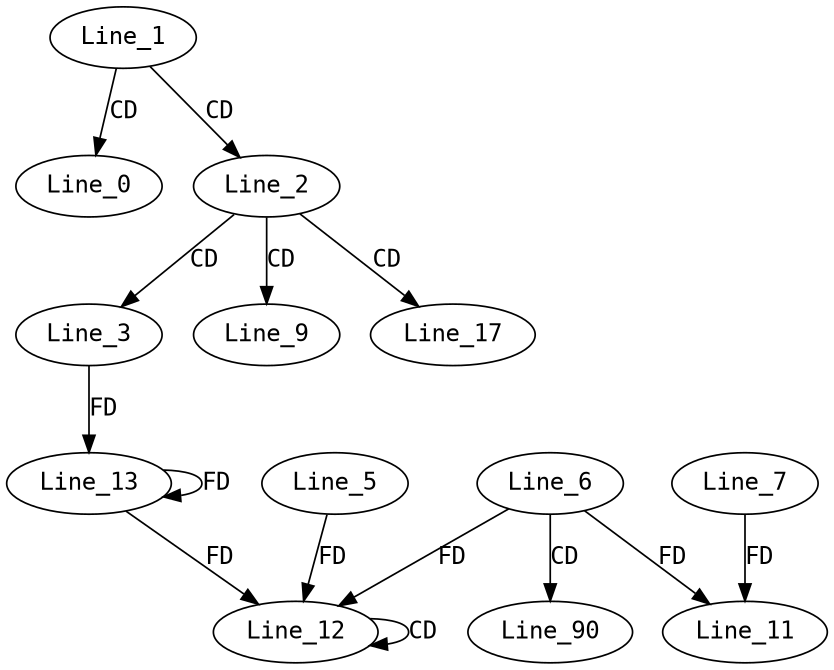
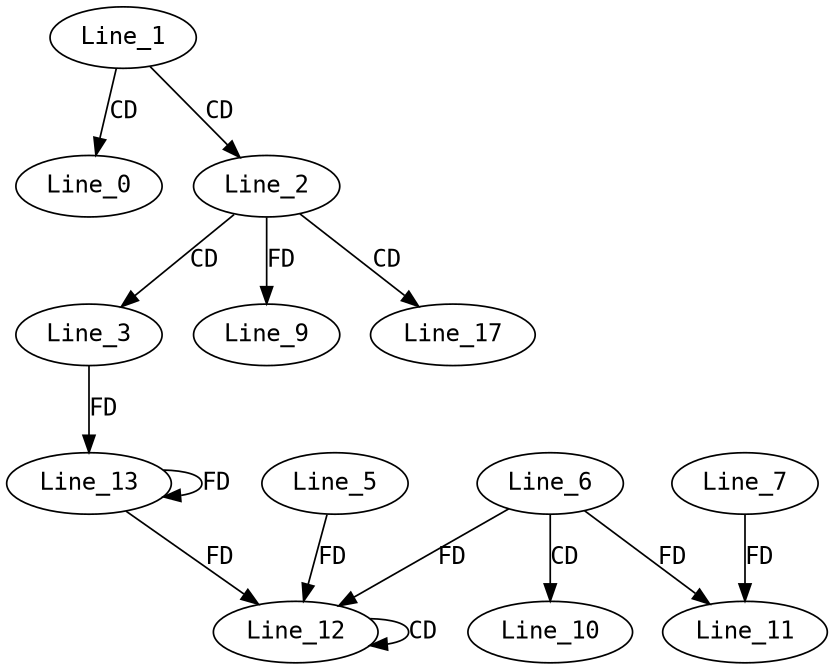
(281, 261) -> (281, 261)
(550, 632) -> (550, 632)
